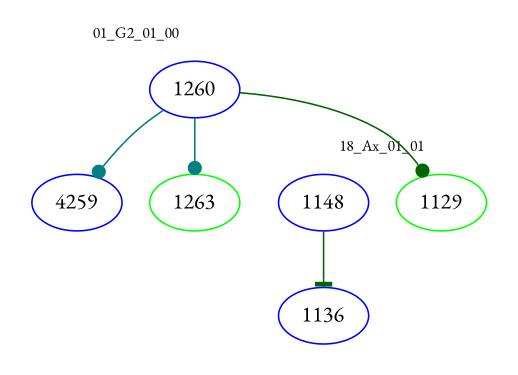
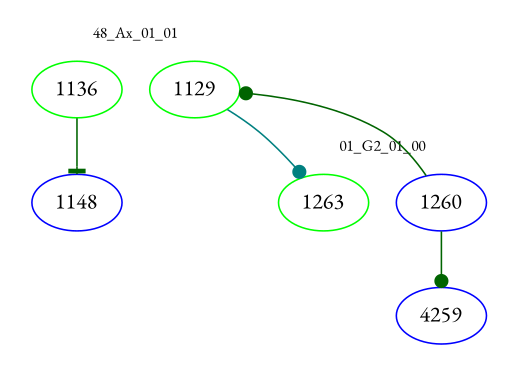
(131, 136) -> (441, 253)
(195, 140) -> (275, 146)
(382, 147) -> (136, 34)
(324, 255) -> (77, 142)
(324, 316) -> (77, 90)
